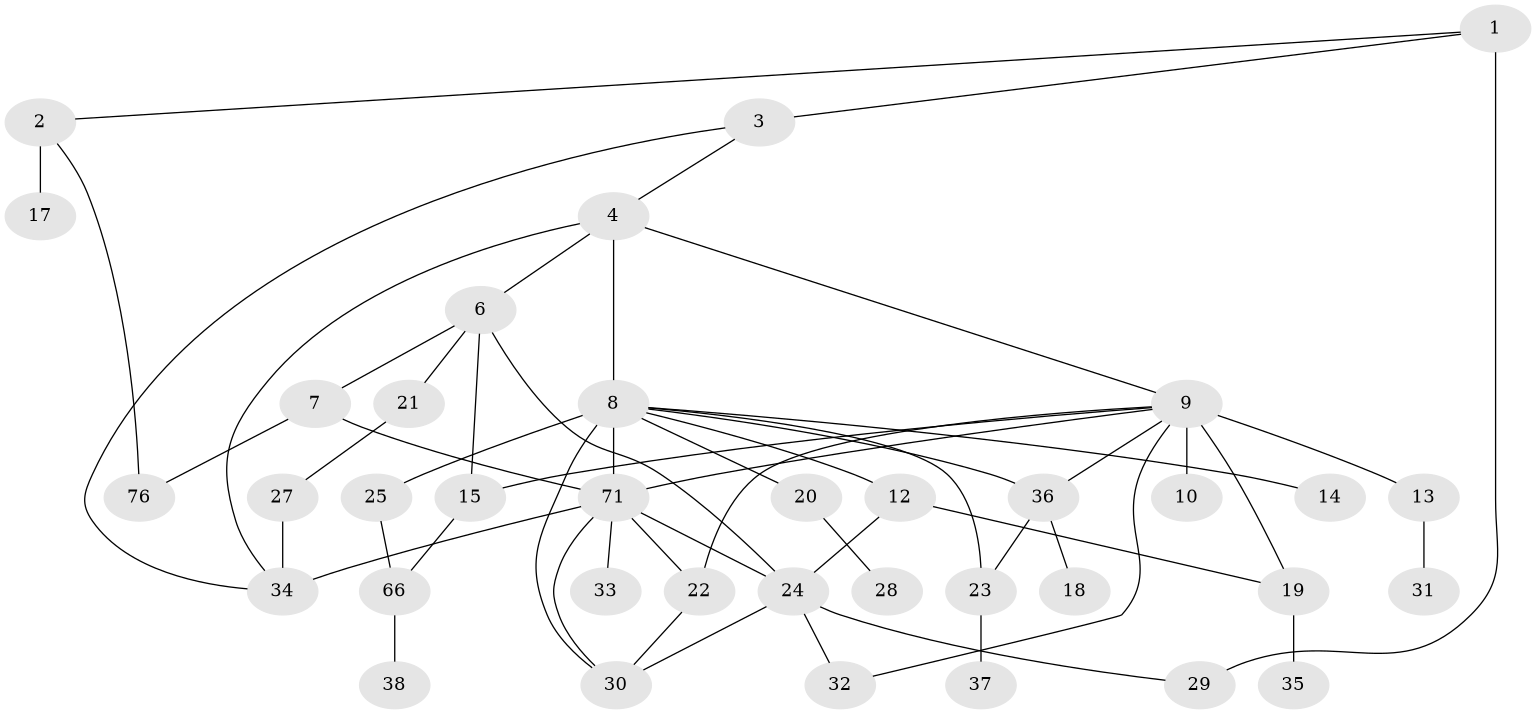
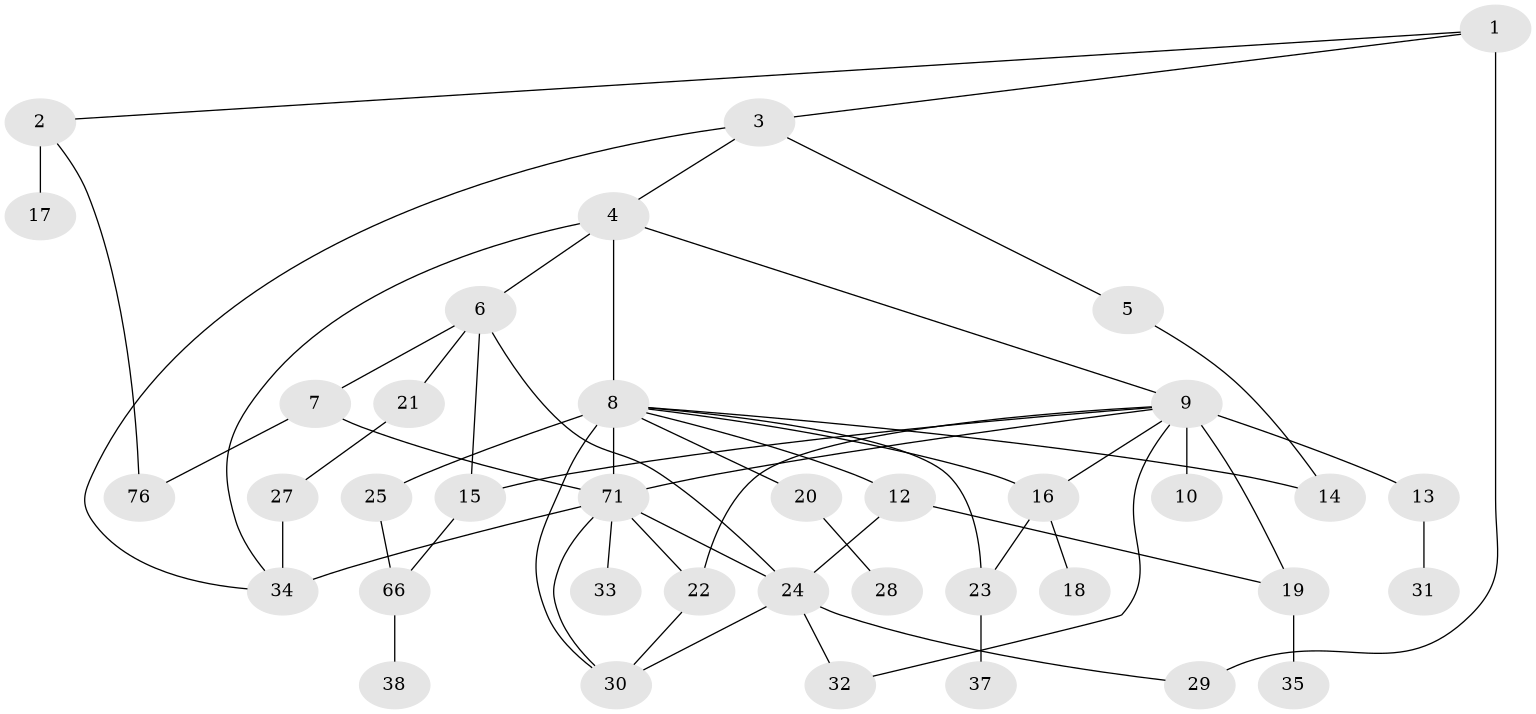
none -> (1128, 310)
(1044, 498) -> (1044, 498)
